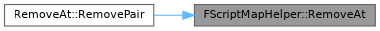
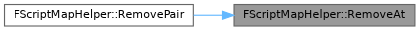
(79, 15) -> (99, 15)
